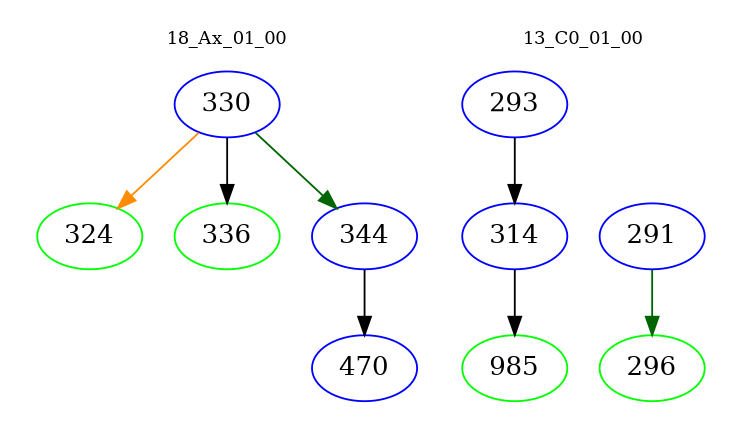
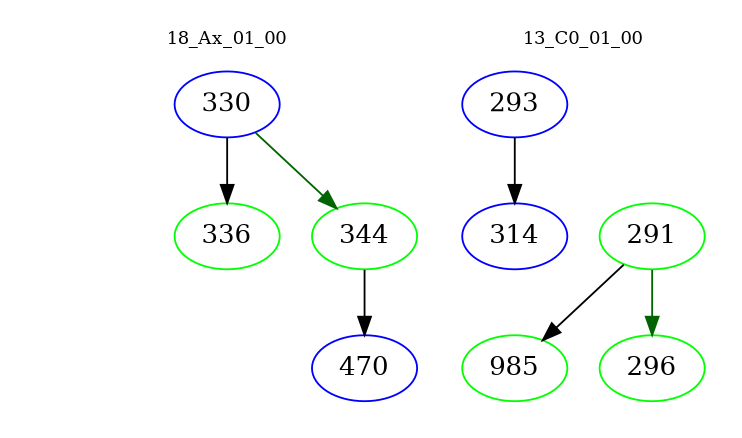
(90, 236) -> none
(365, 236) -> (365, 236)
(652, 236) -> (652, 236)
(515, 293) -> (590, 296)
